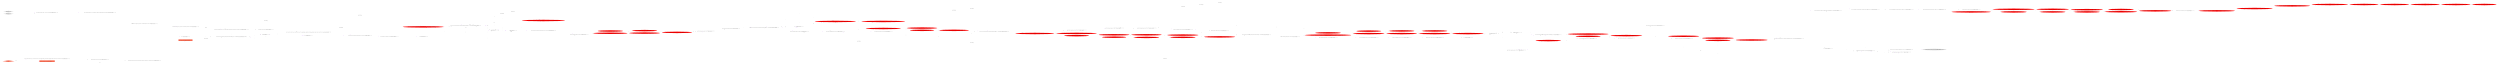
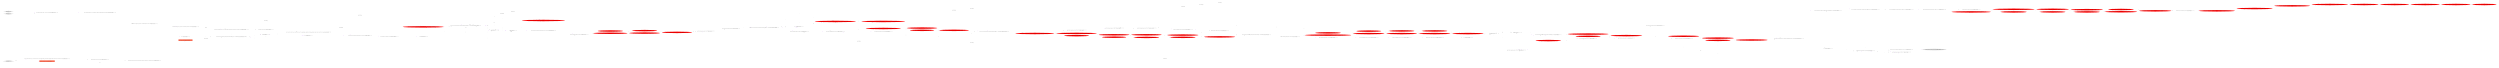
(8, 61) -> (8, 61)
